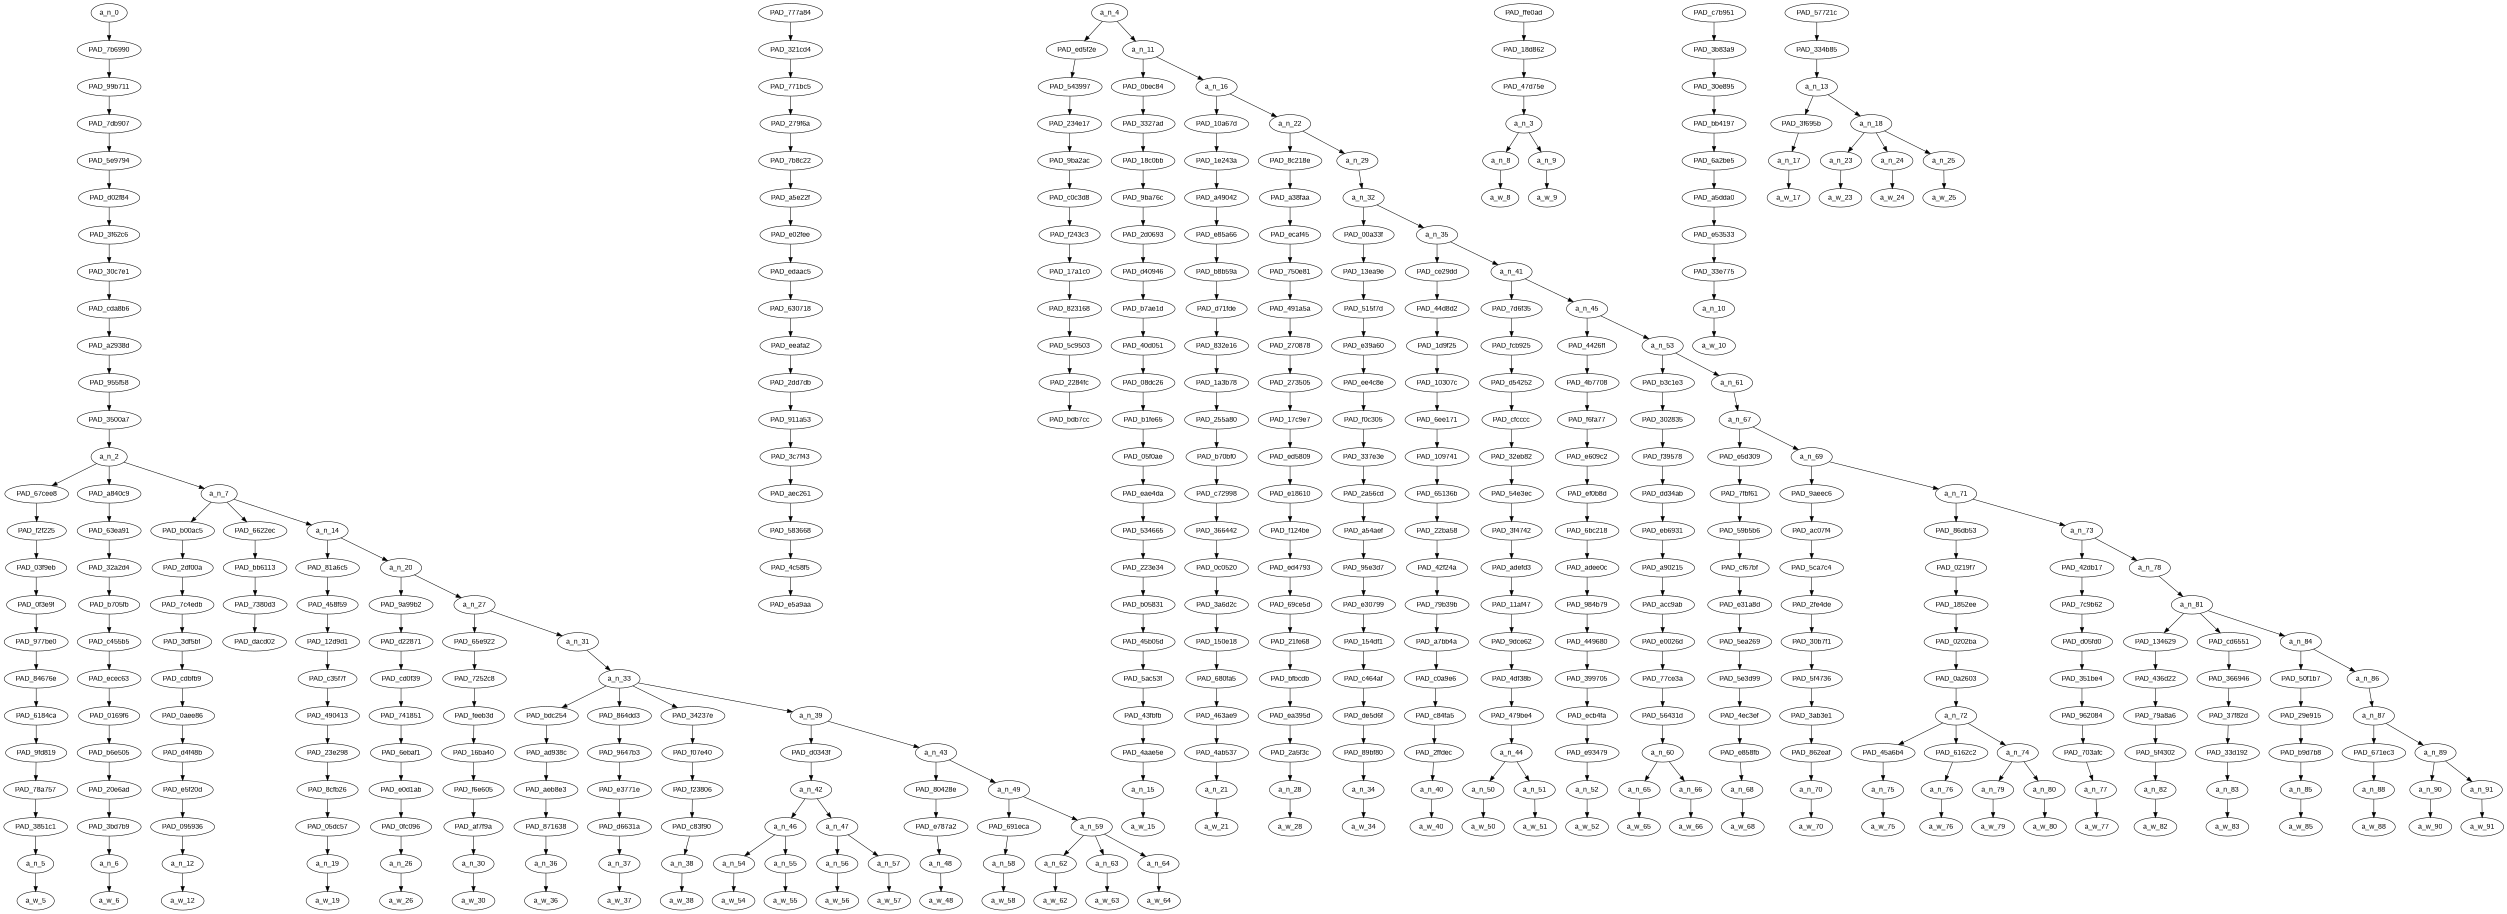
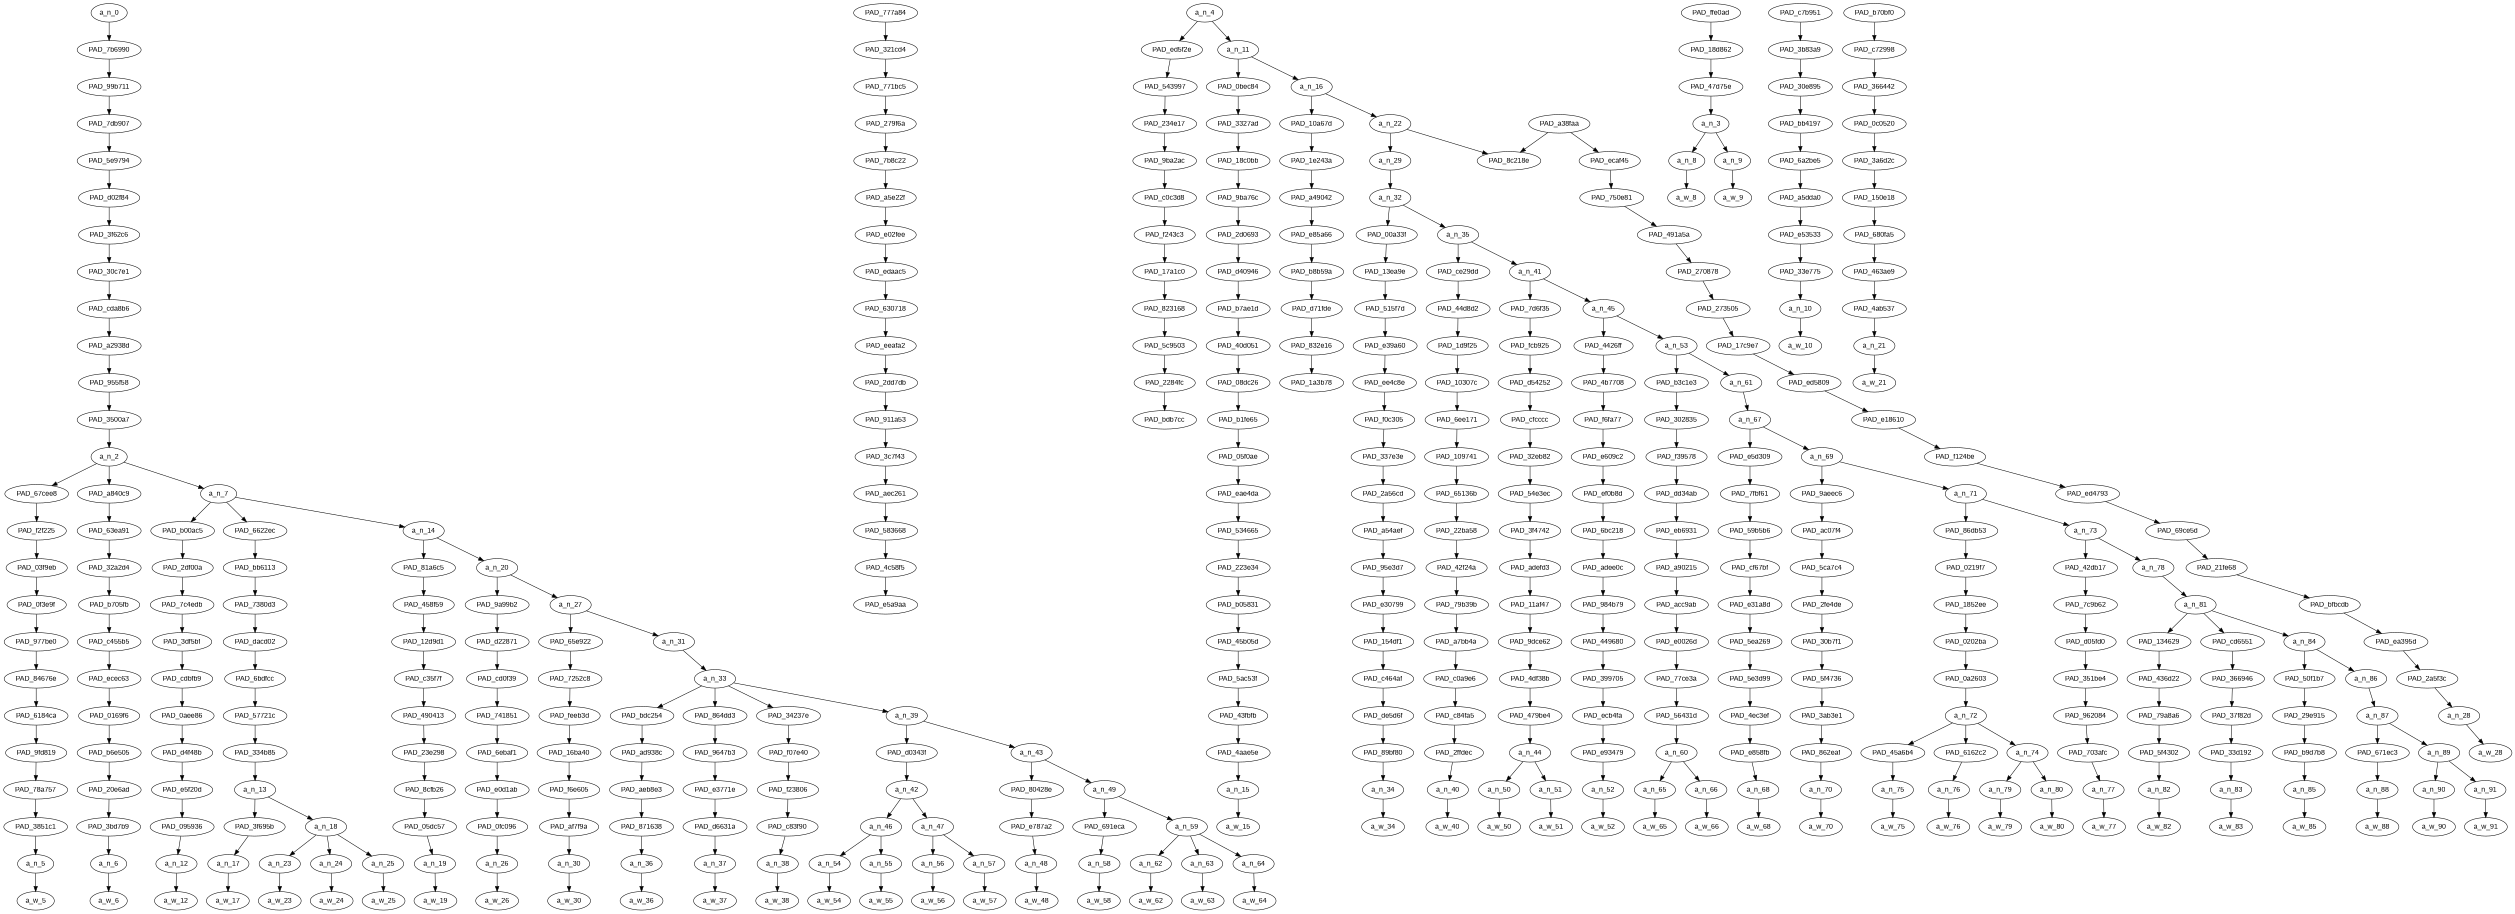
(1290, 177) -> (1536, 141)
(1217, 420) -> none
none -> (255, 679)
